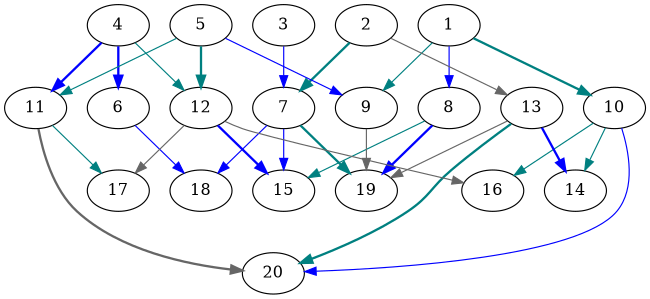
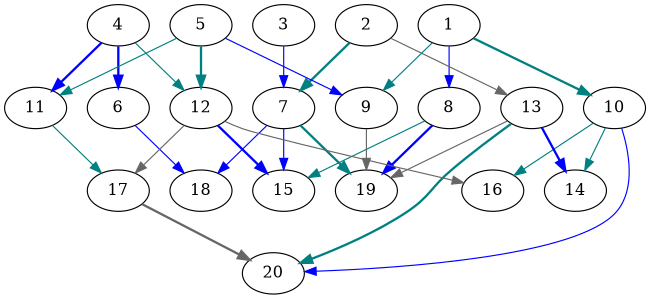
(107, 233) -> (191, 229)
